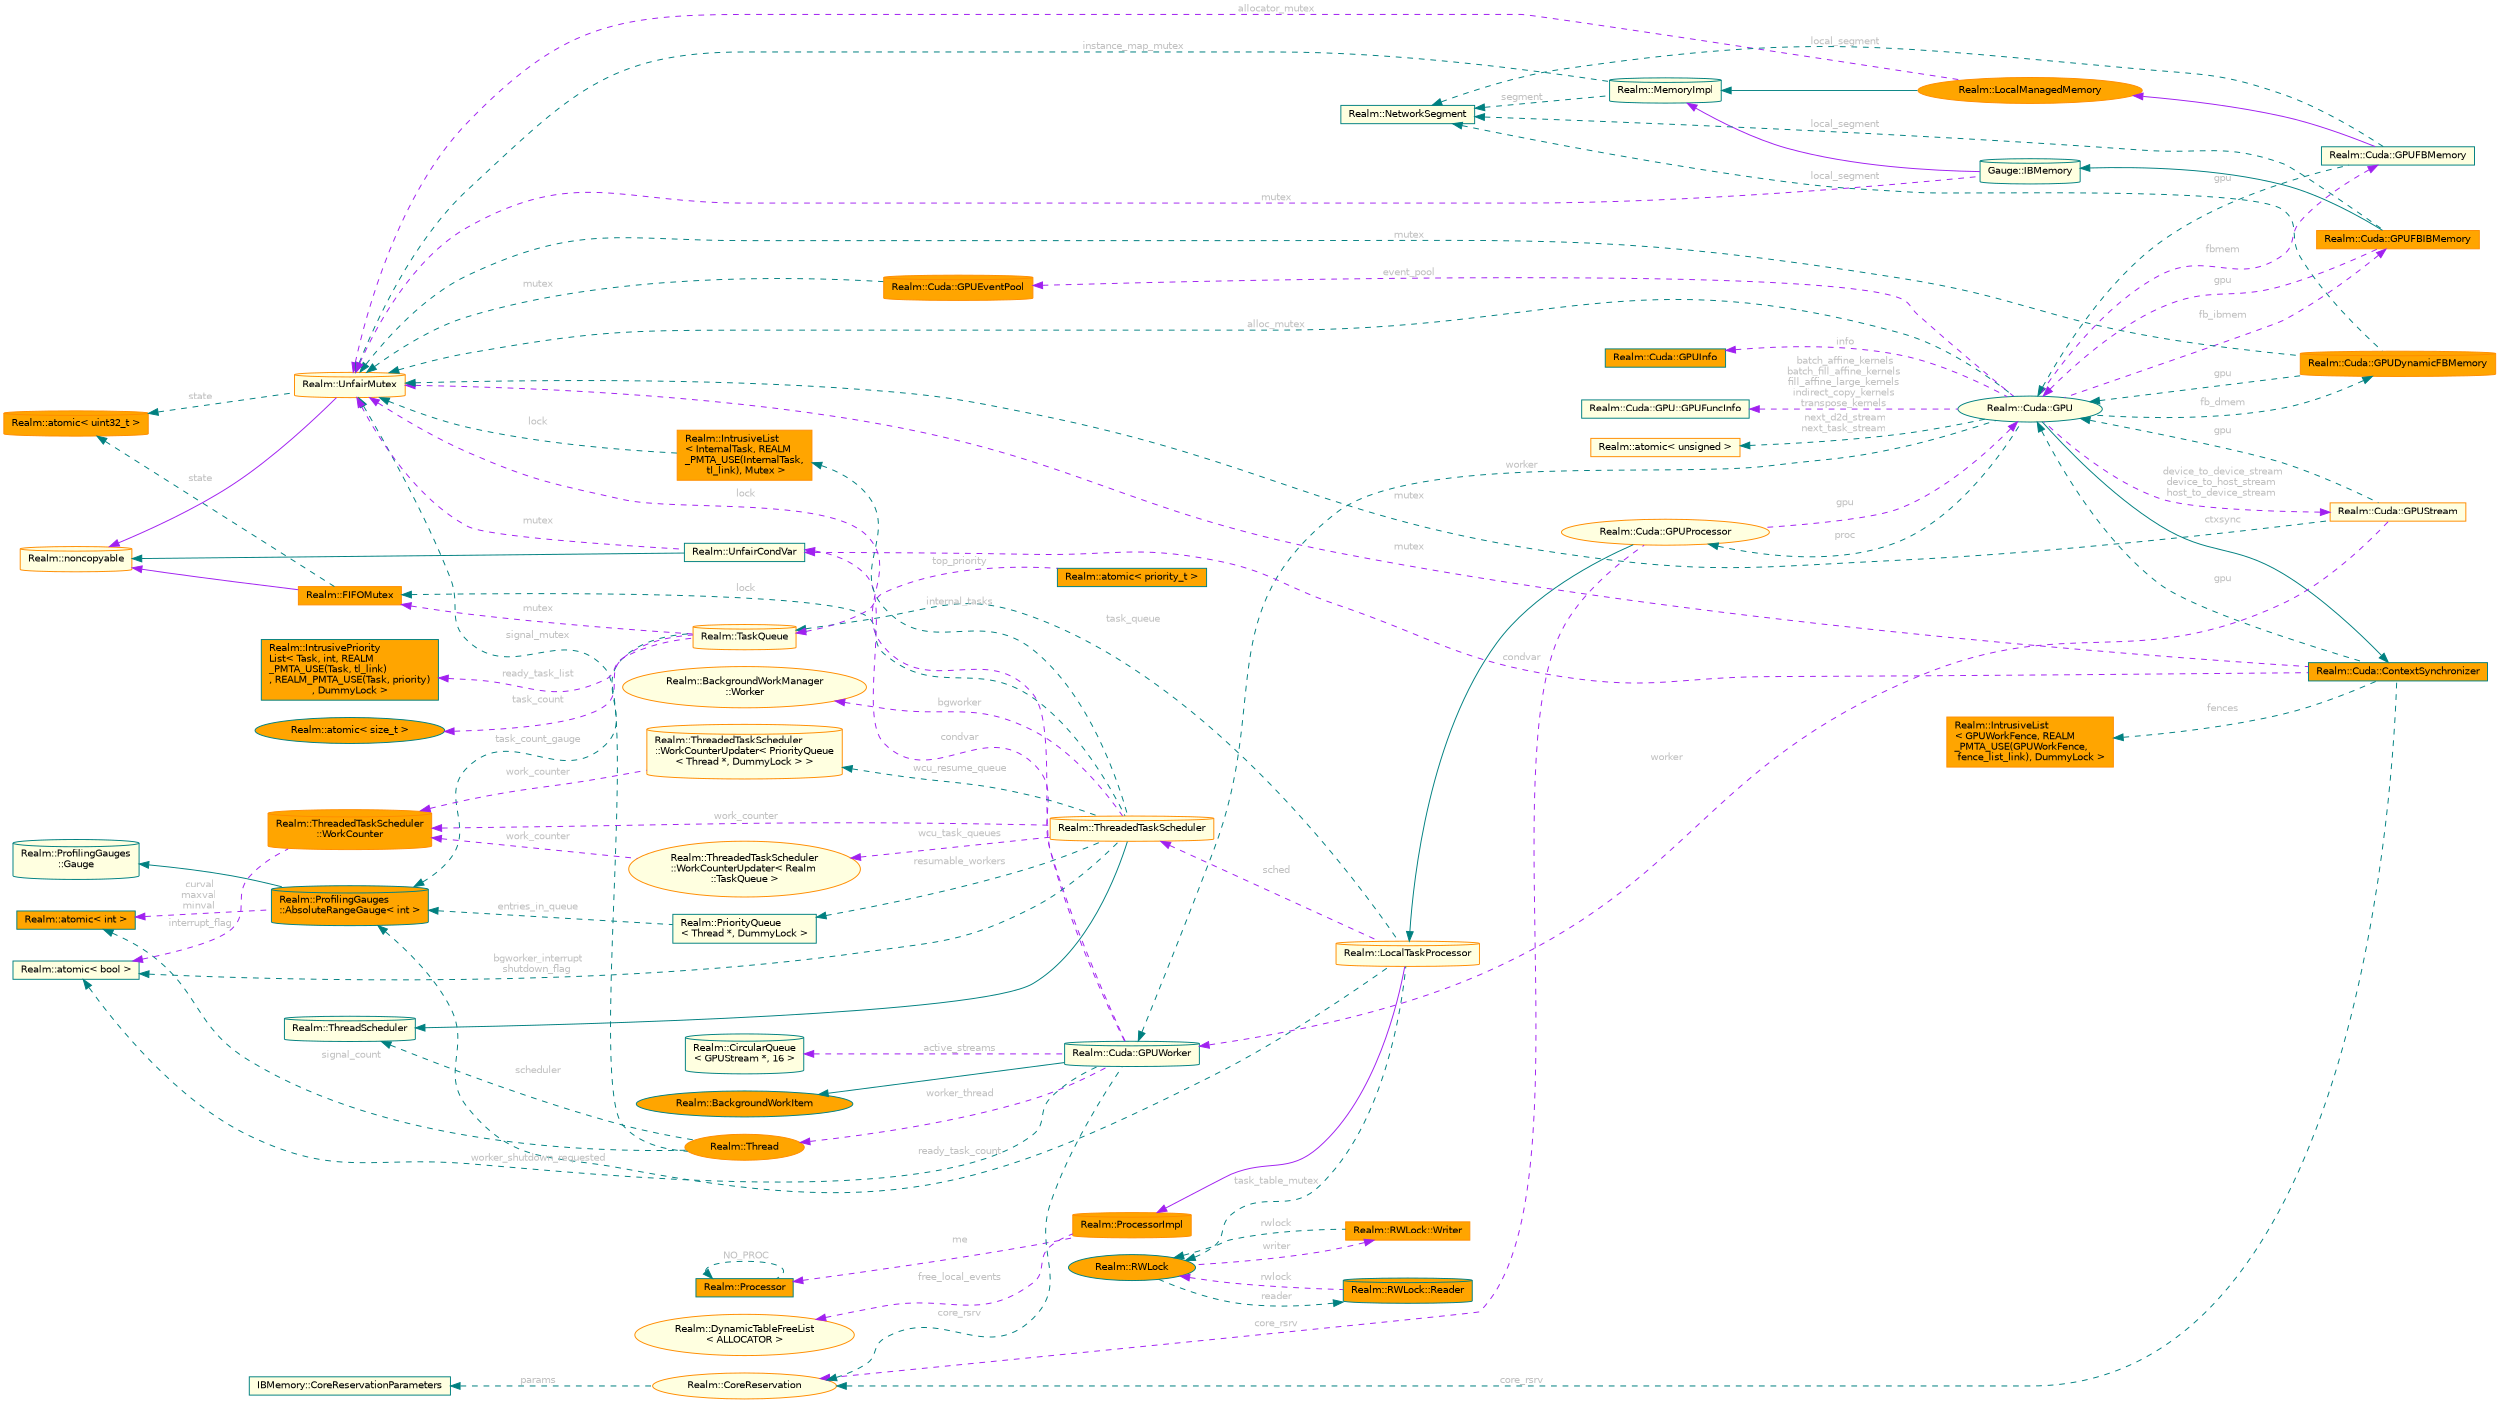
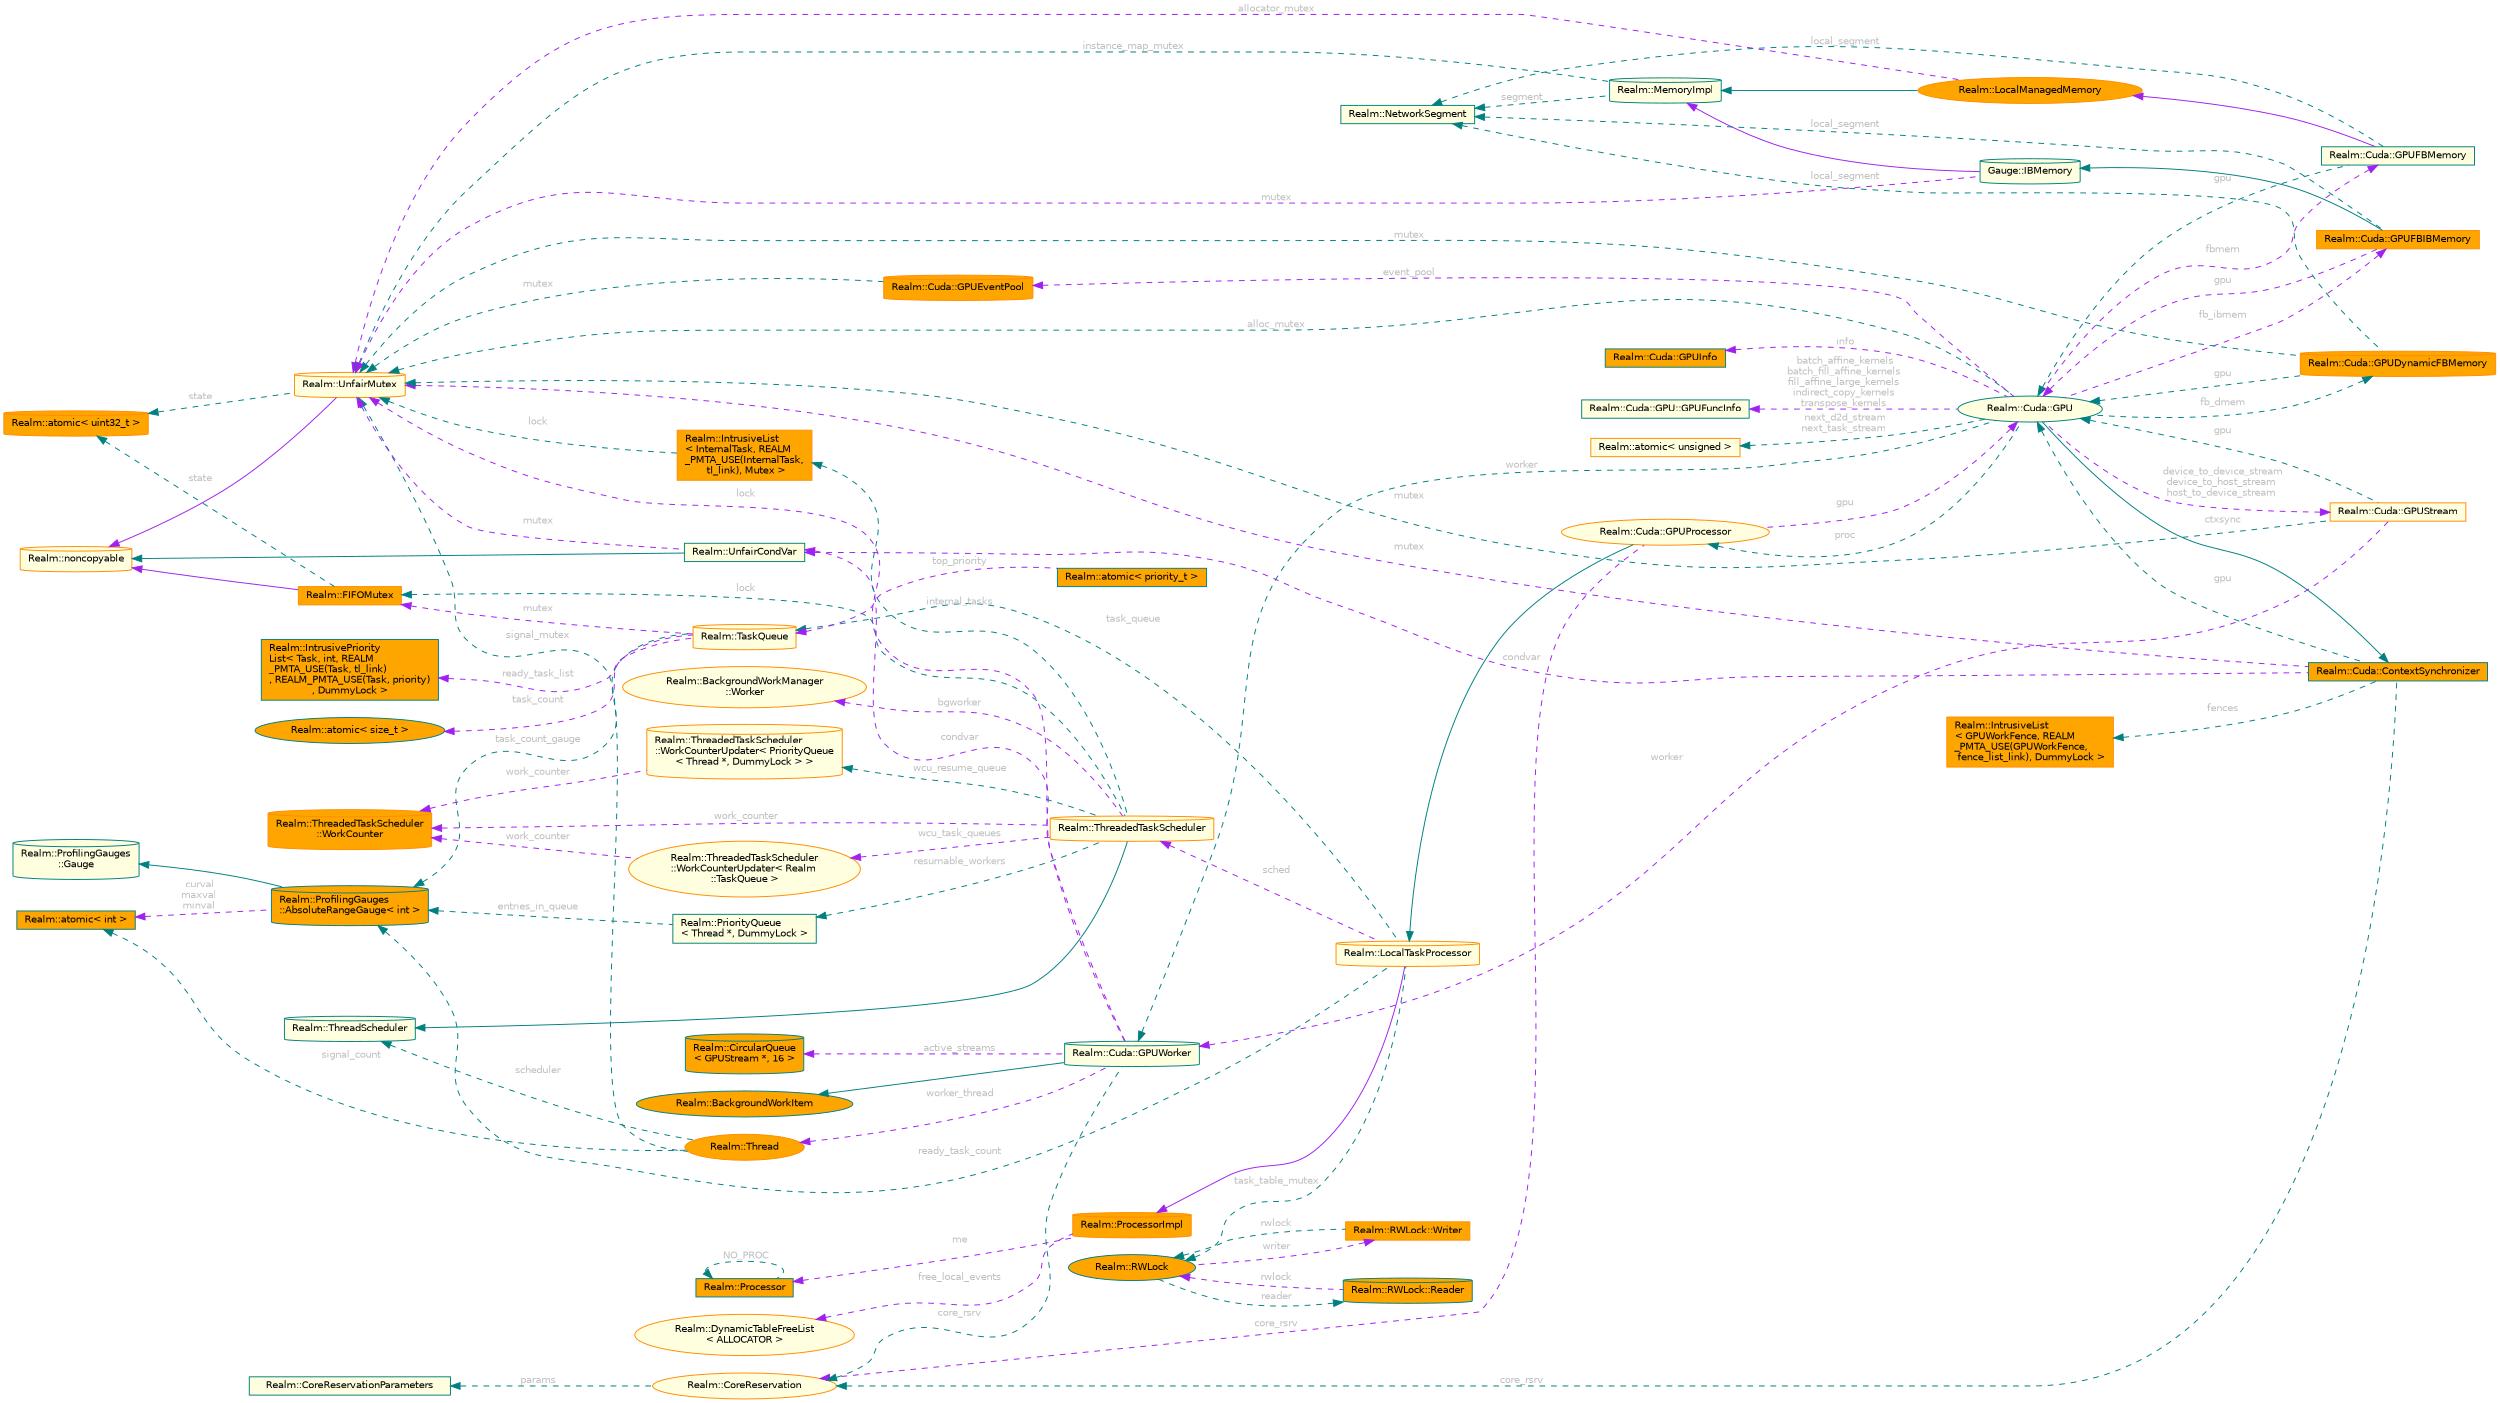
(76, 970) -> none
(745, 1054) -> (745, 1054)
(350, 1386) -> (350, 1386)
